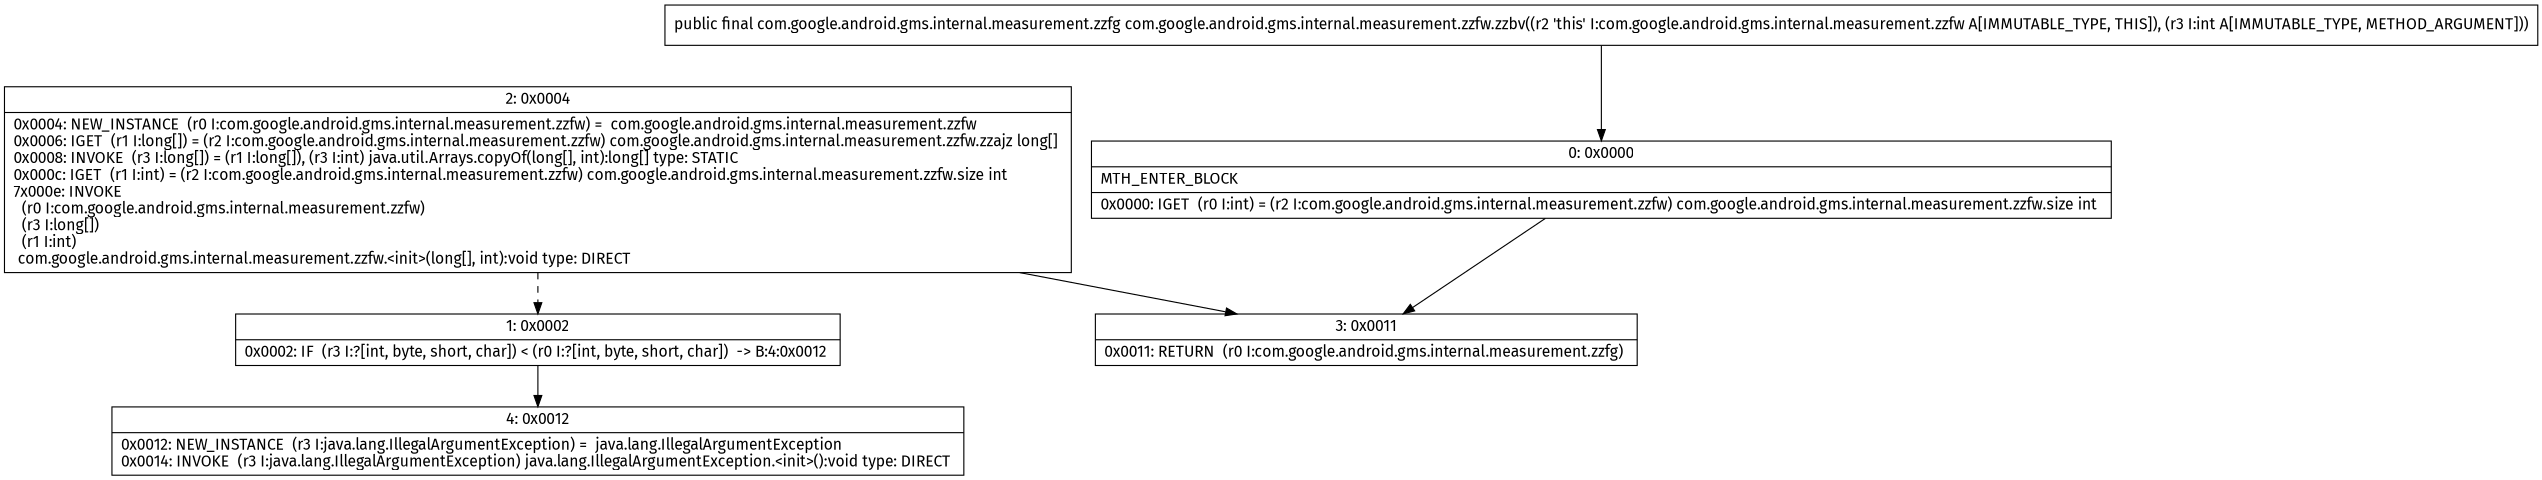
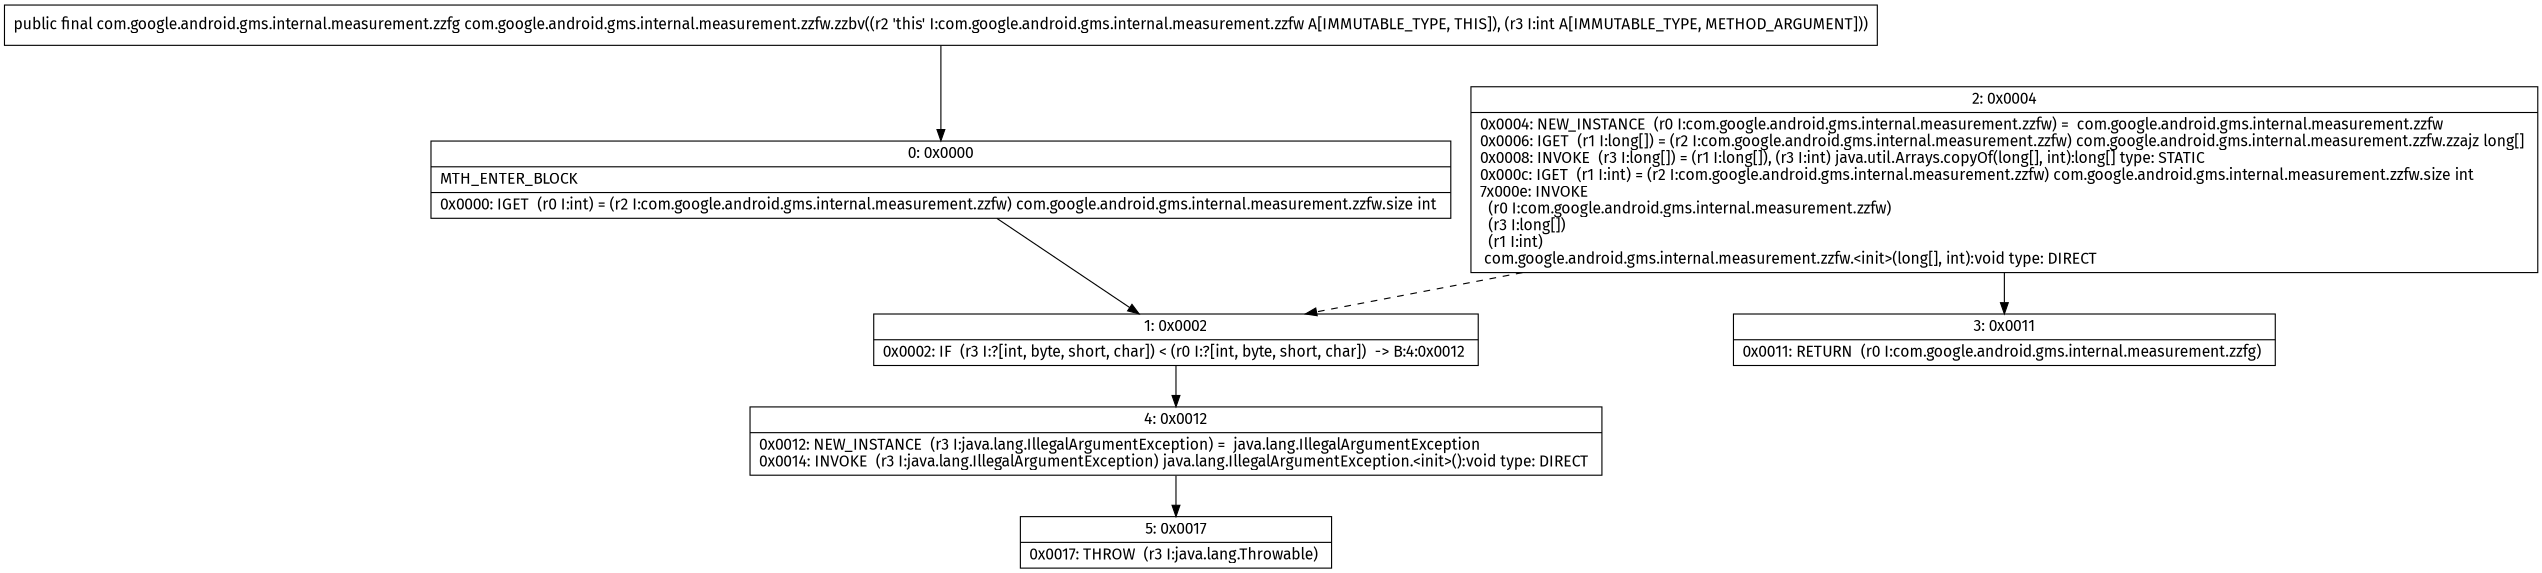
(1479, 263) -> (1063, 263)
none -> (1176, 542)
